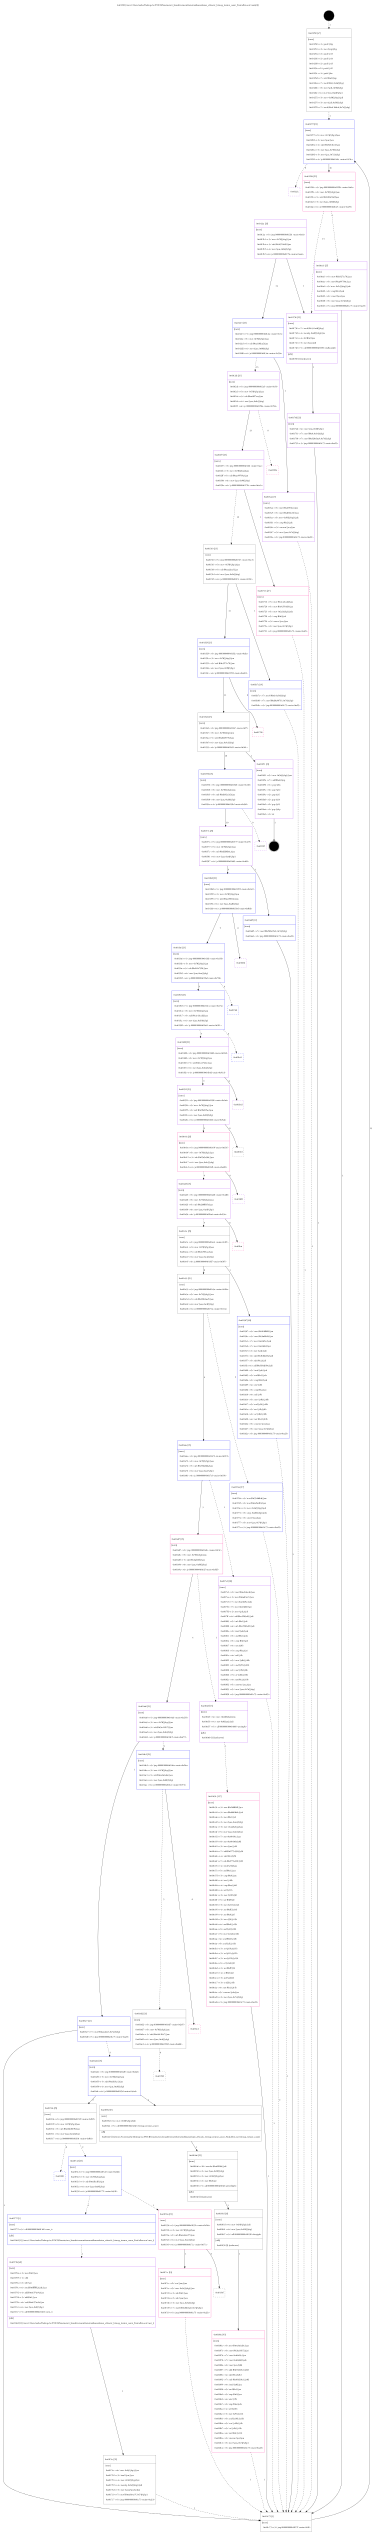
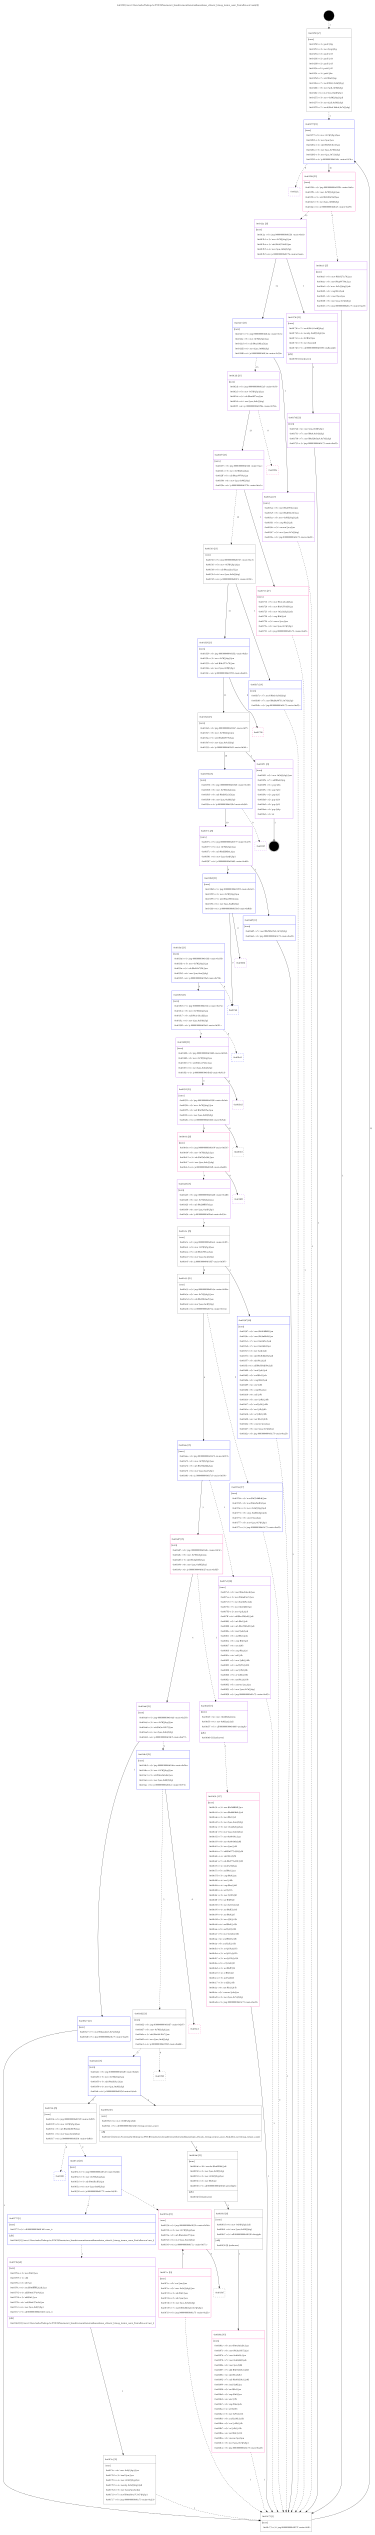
(314, 261) -> (305, 215)
(214, 928) -> (231, 959)
(238, 1247) -> none
(108, 2048) -> (137, 2052)
(185, 2258) -> (183, 2260)
